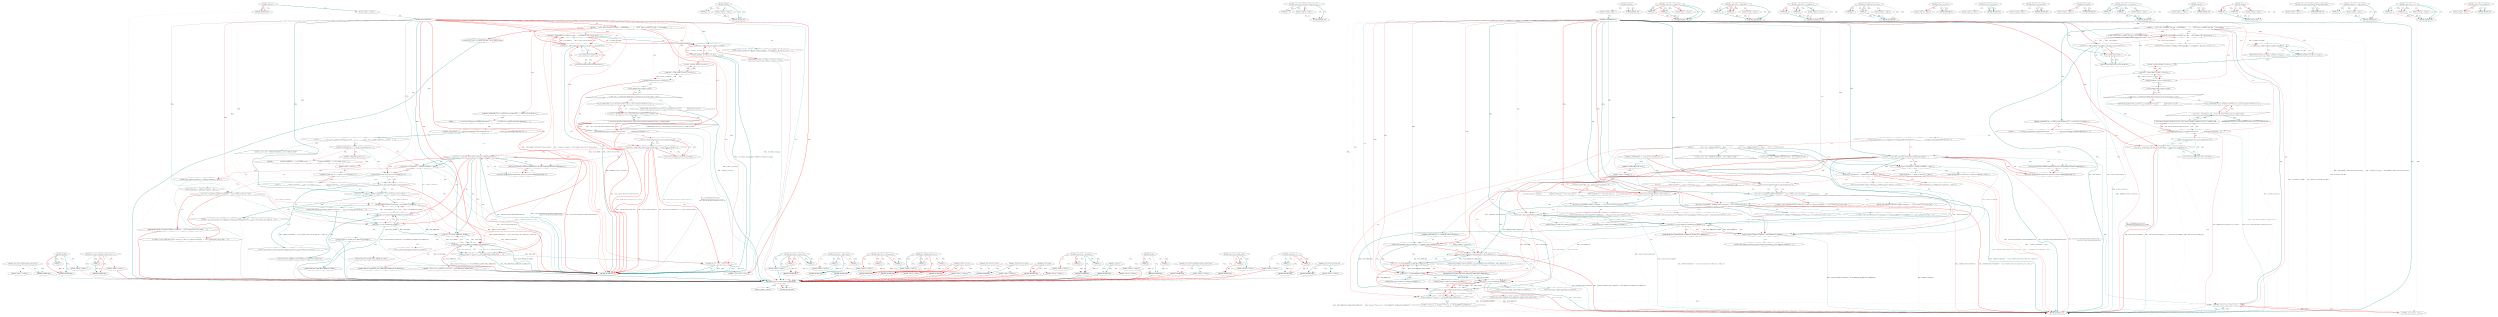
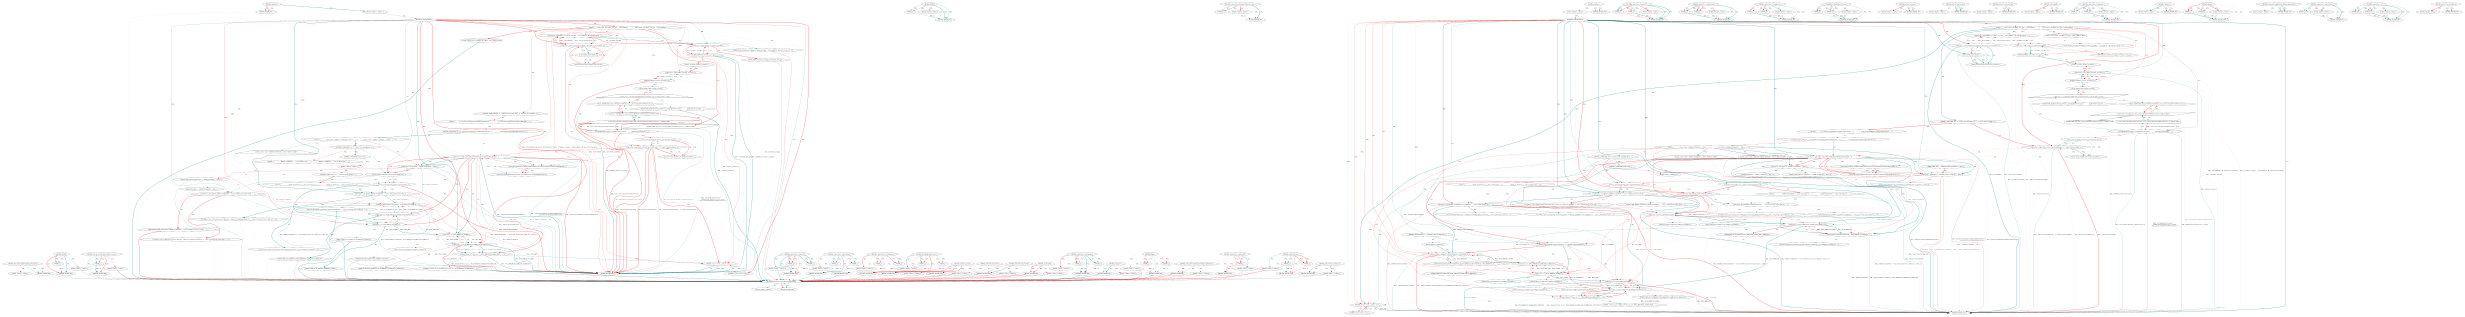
(1900, 179) -> (1944, 170)
